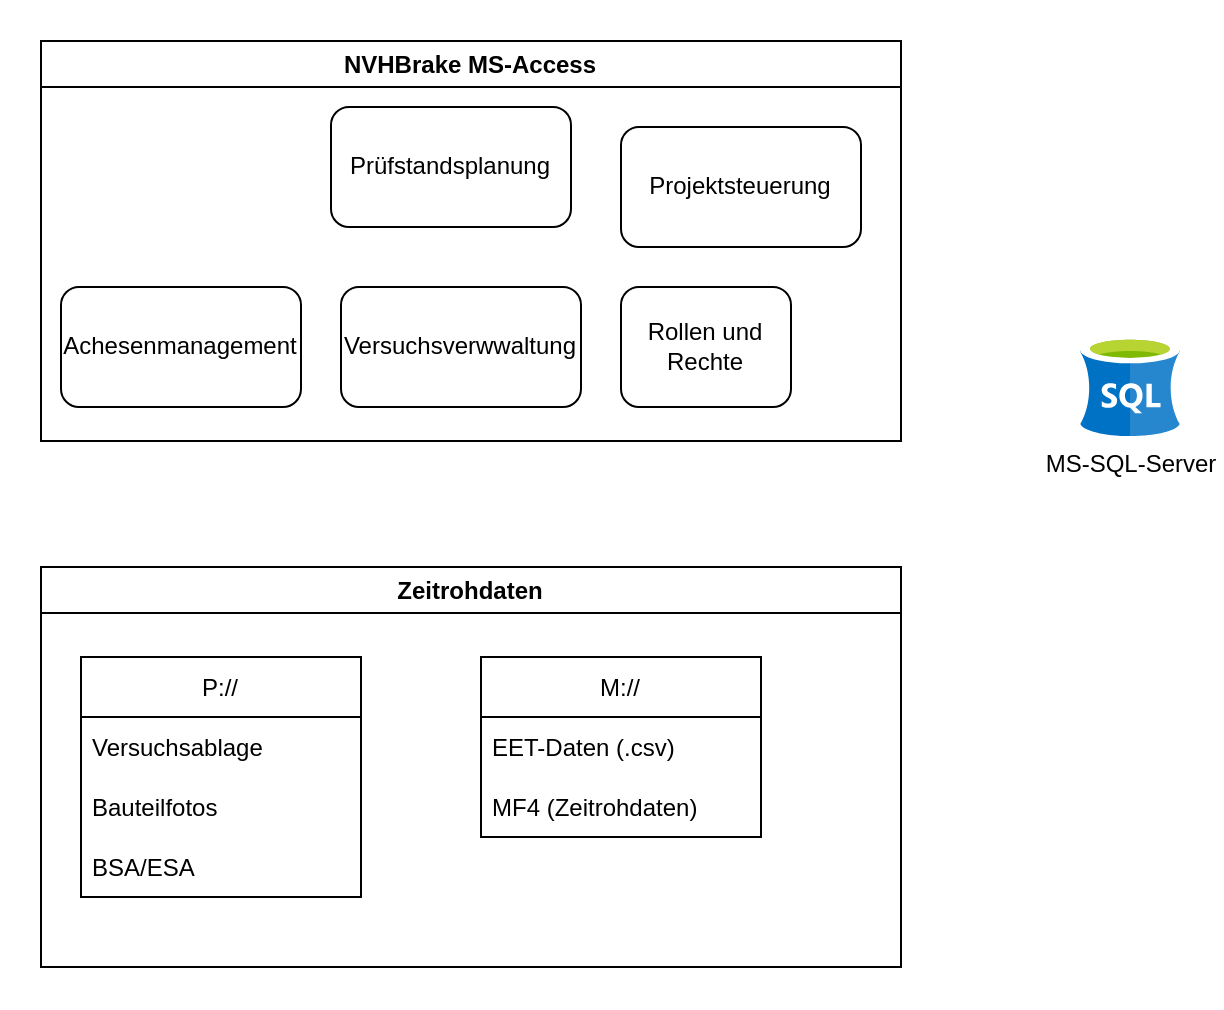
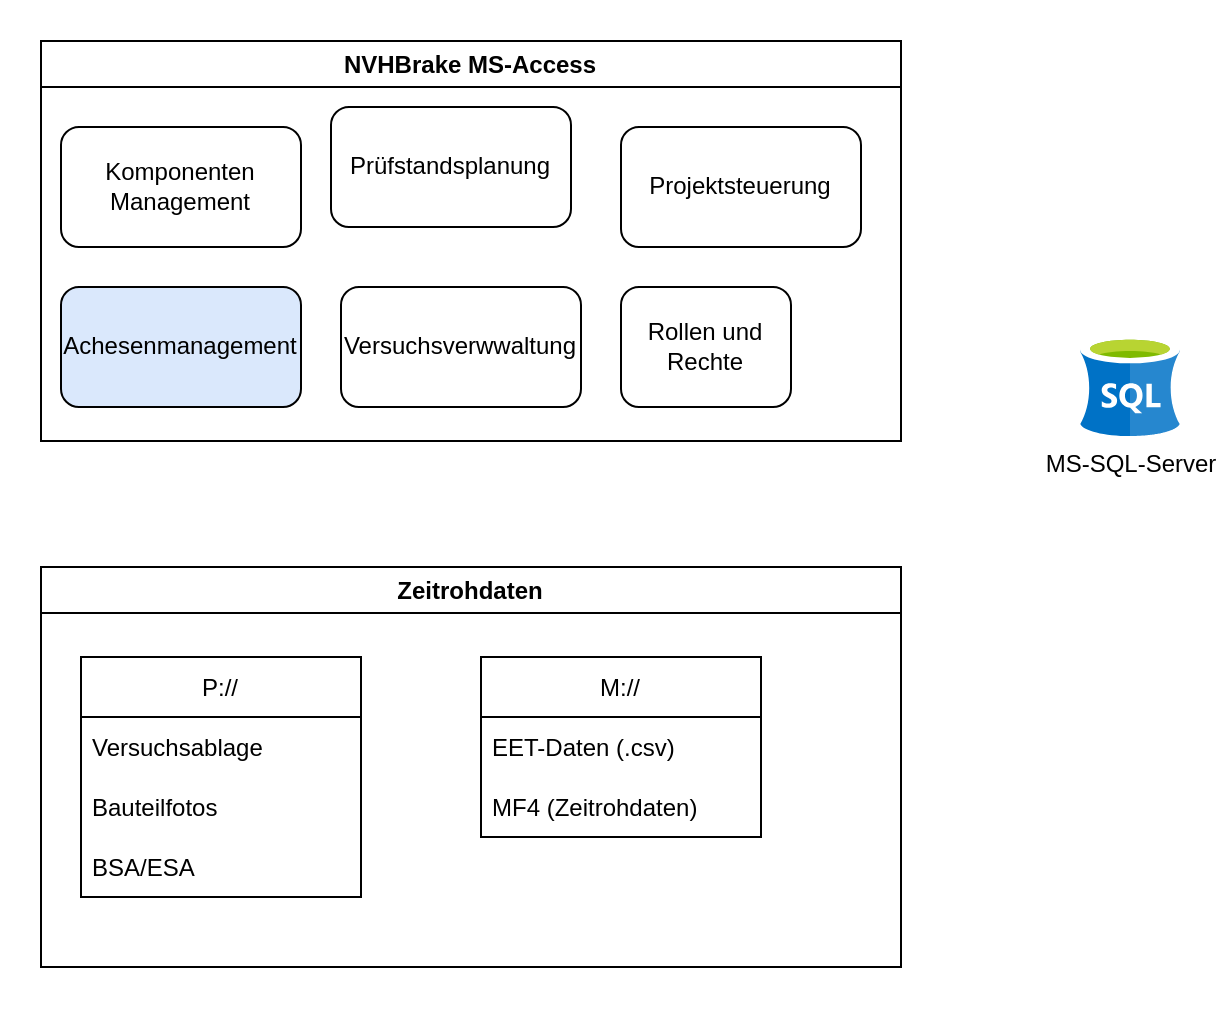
none -> (181, 187)
(181, 347) -> (181, 347)
